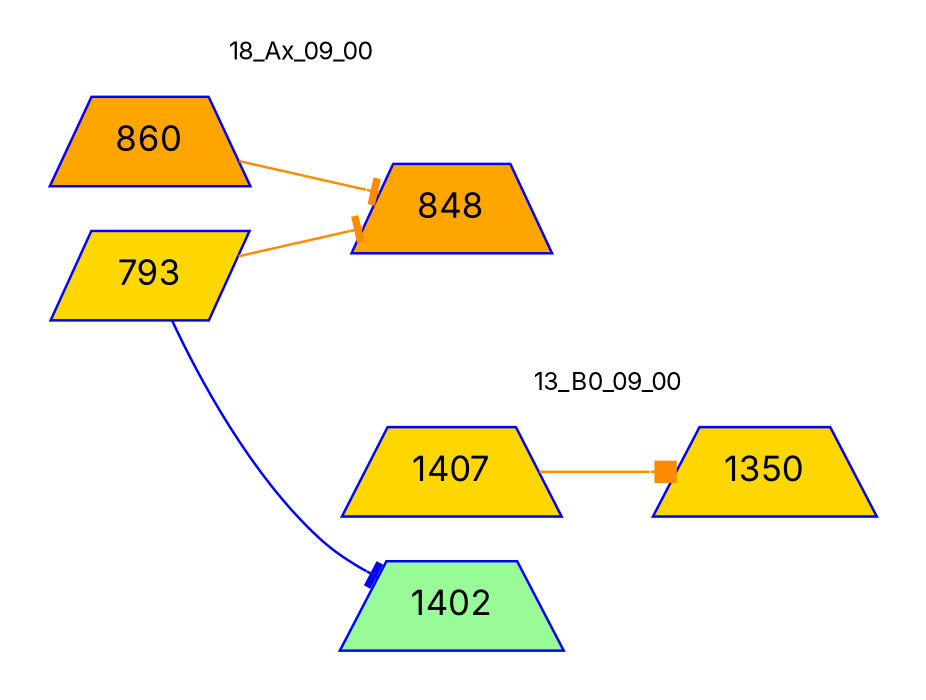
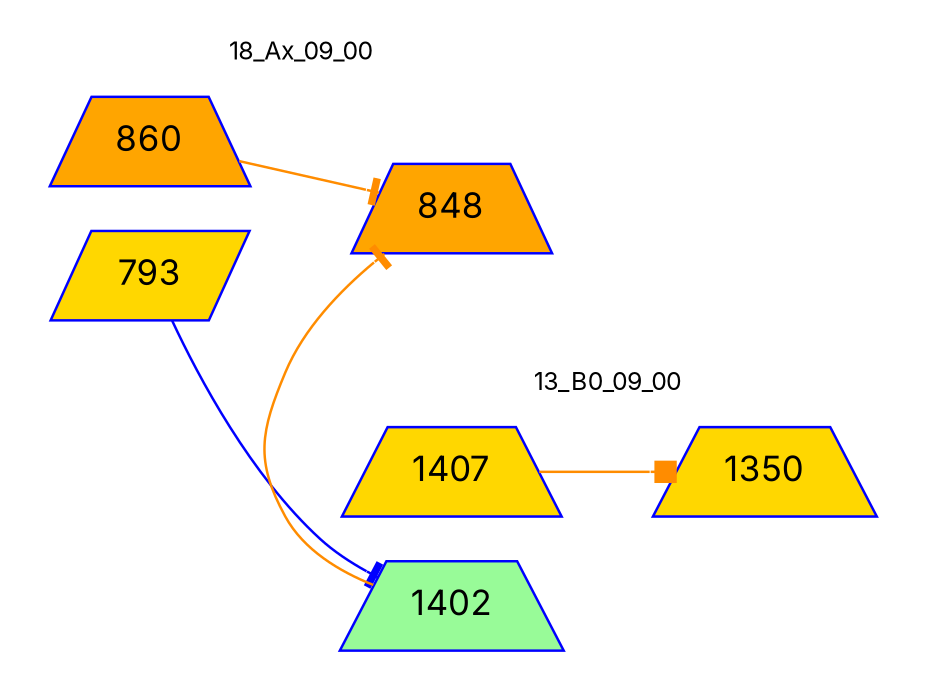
(294, 244) -> (266, 430)
